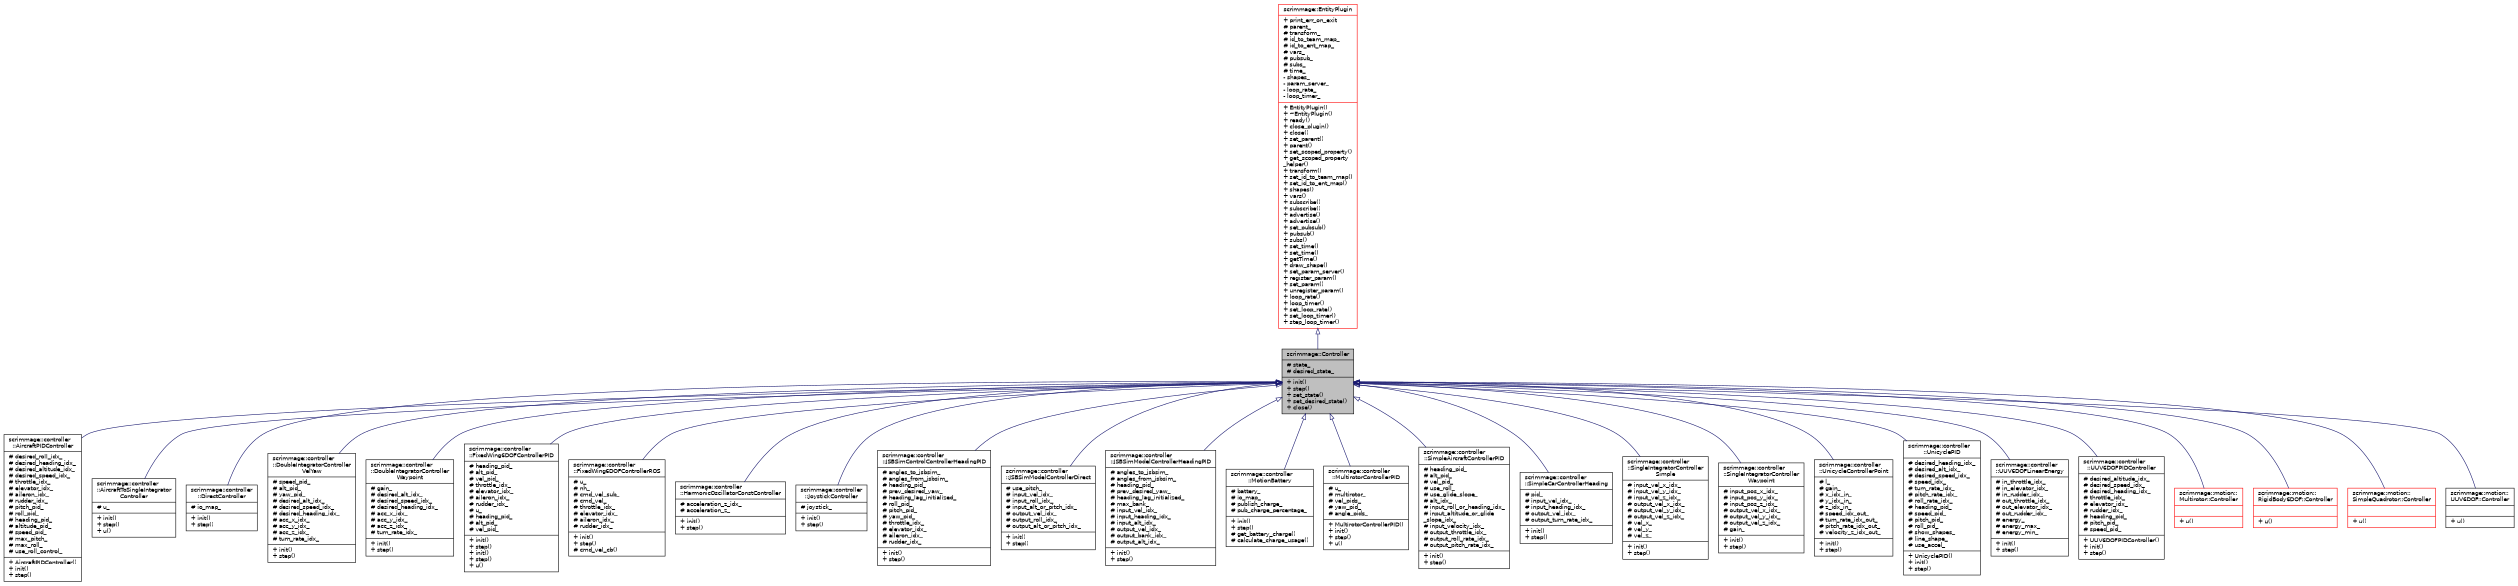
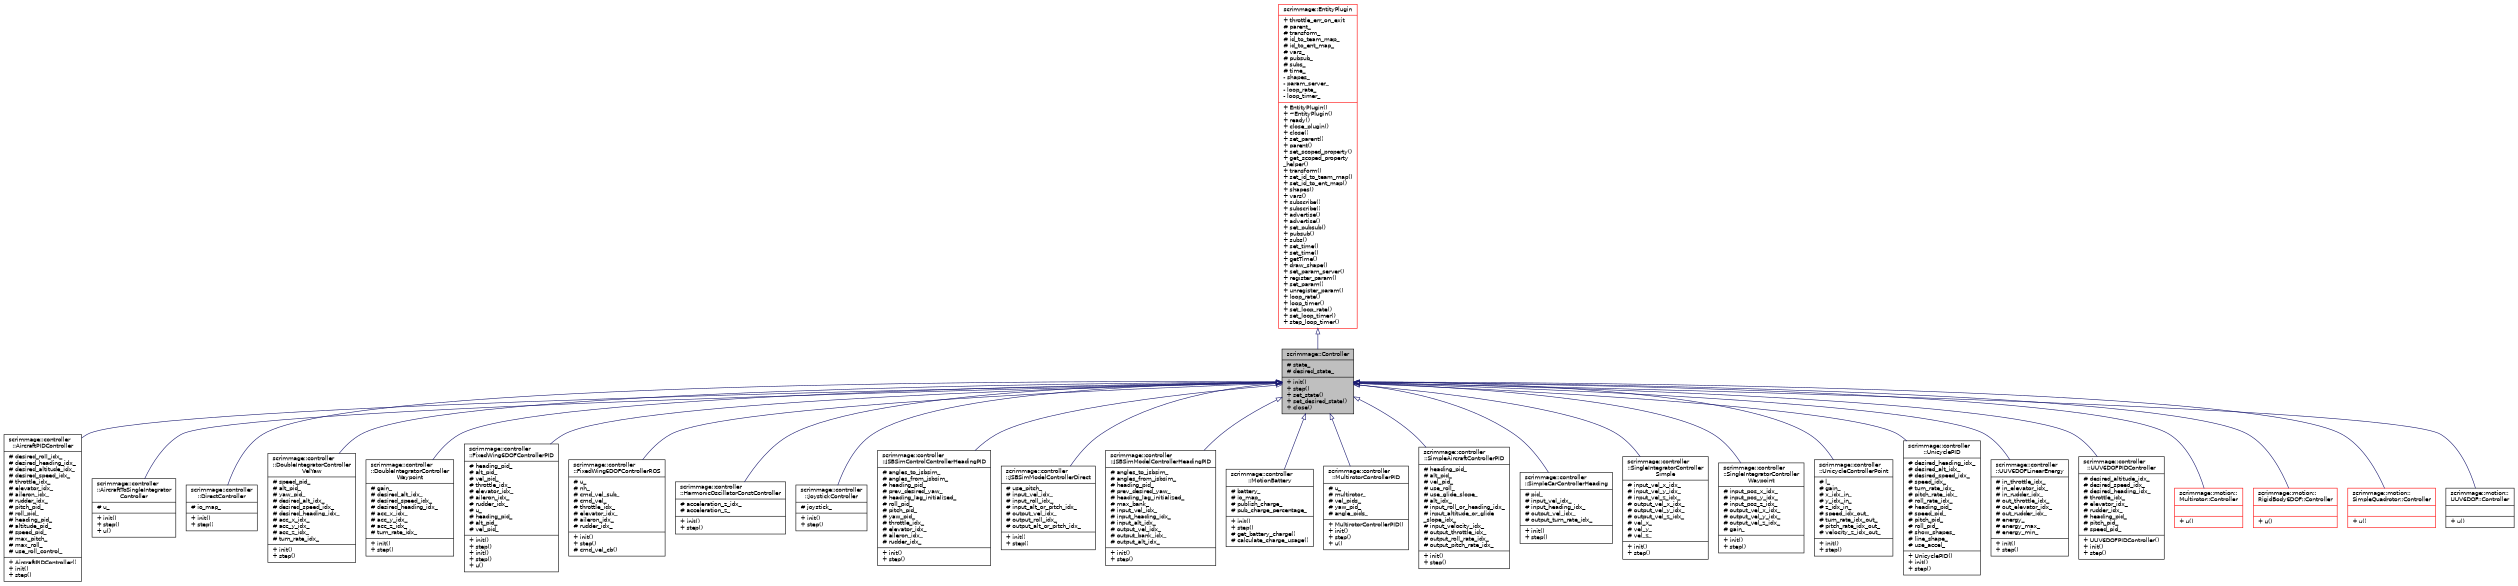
(1310, 21) -> (1314, 21)
